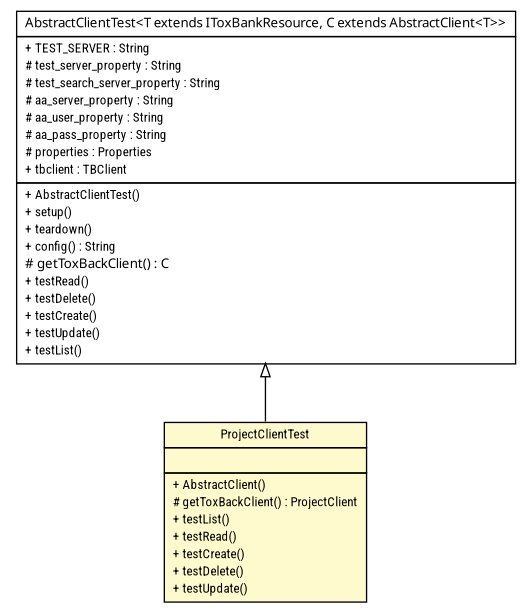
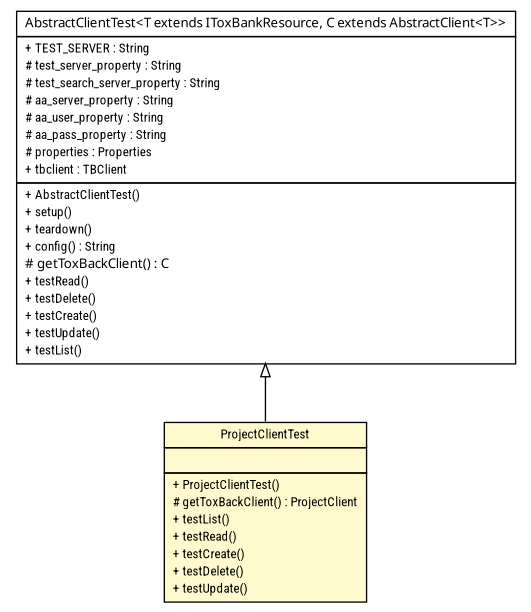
(220, 485) -> (226, 485)
